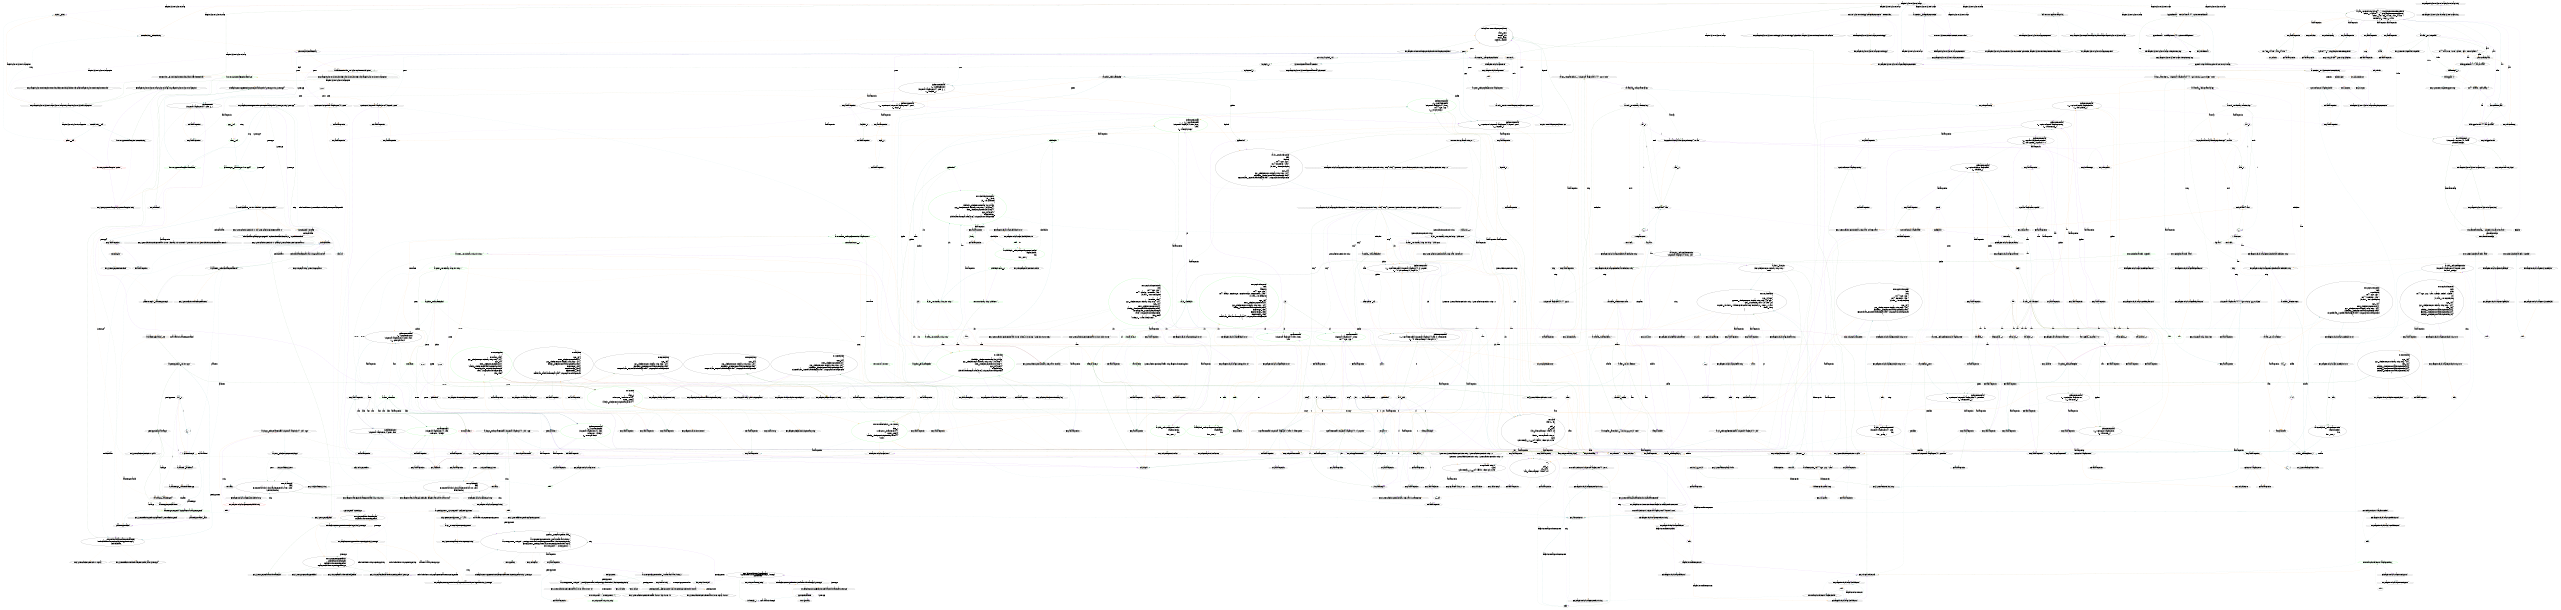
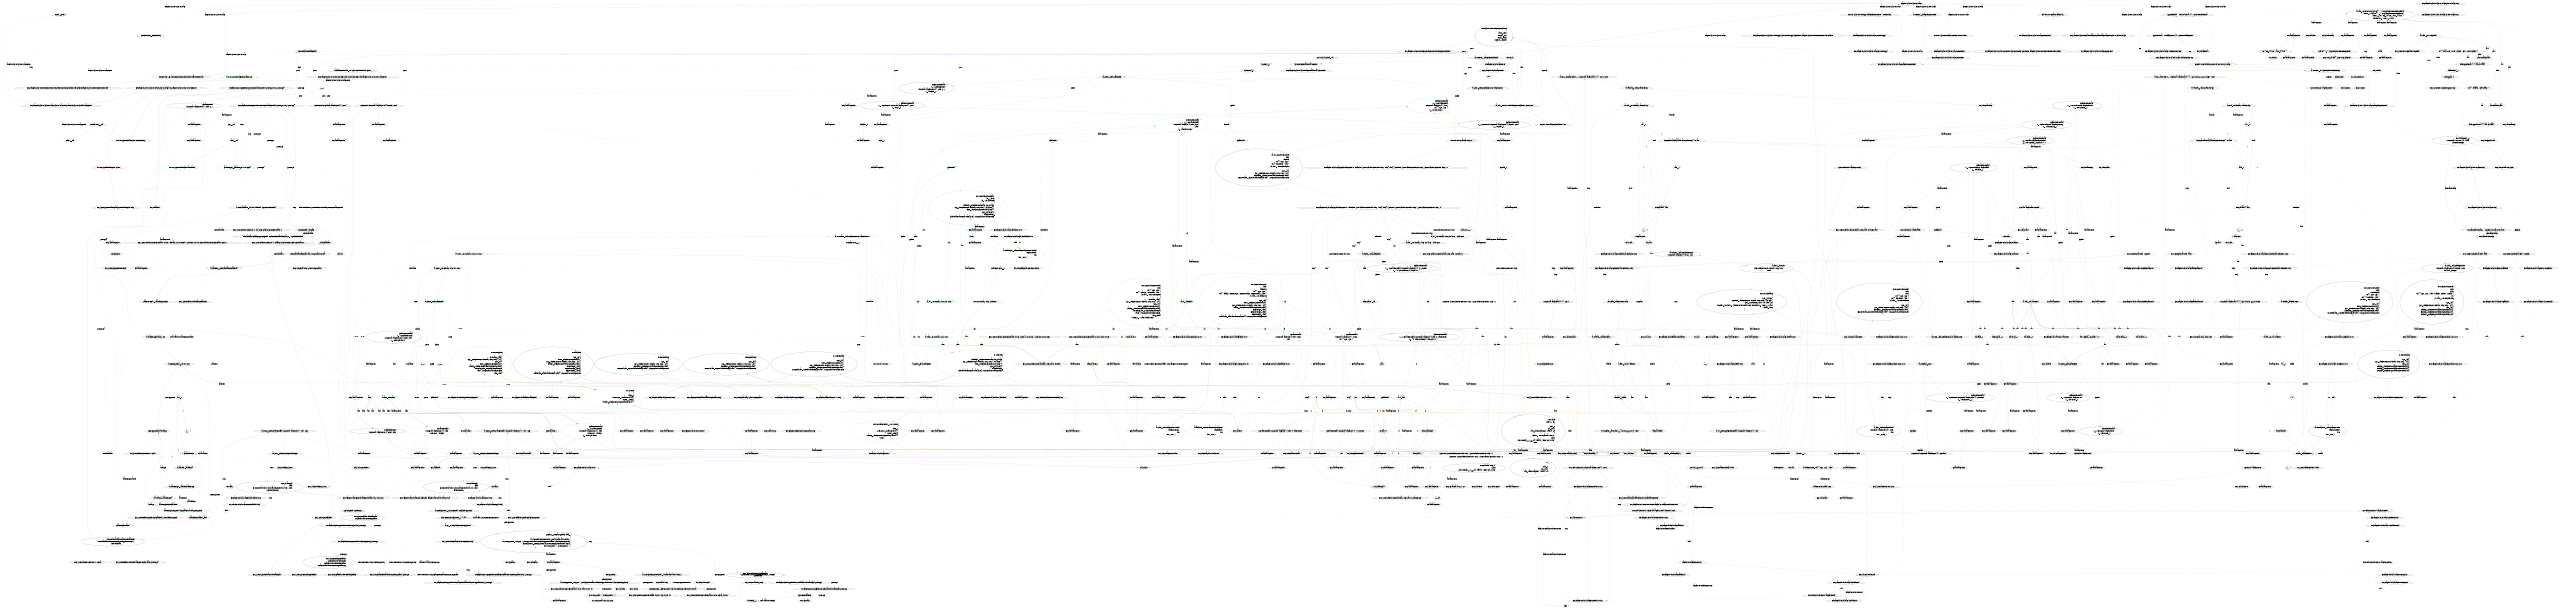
(853, 243) -> (853, 243)
(183, 498) -> (183, 498)
